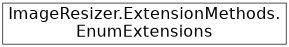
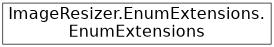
(144, 24) -> (137, 24)
